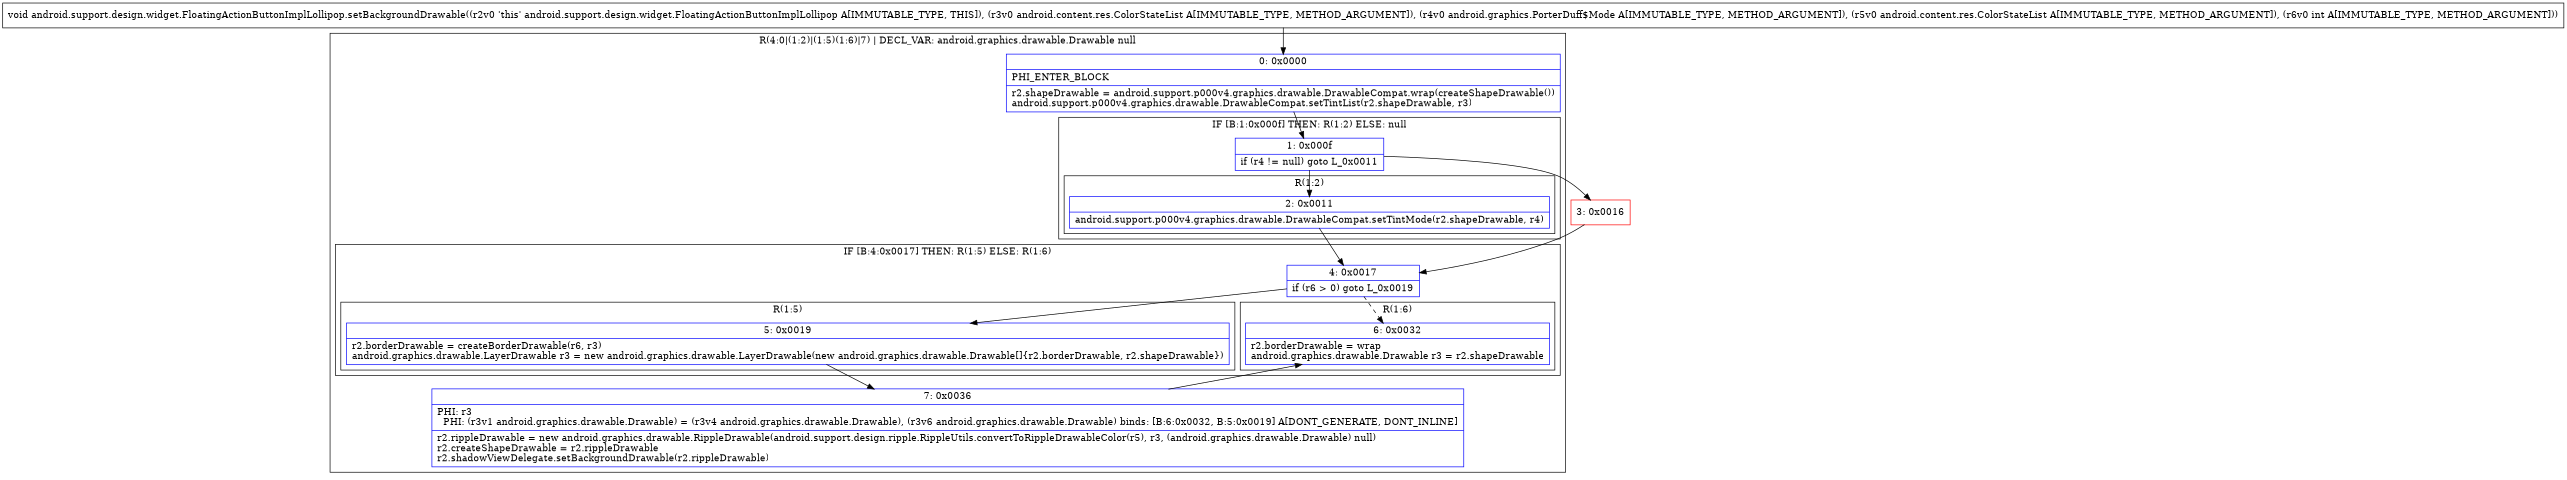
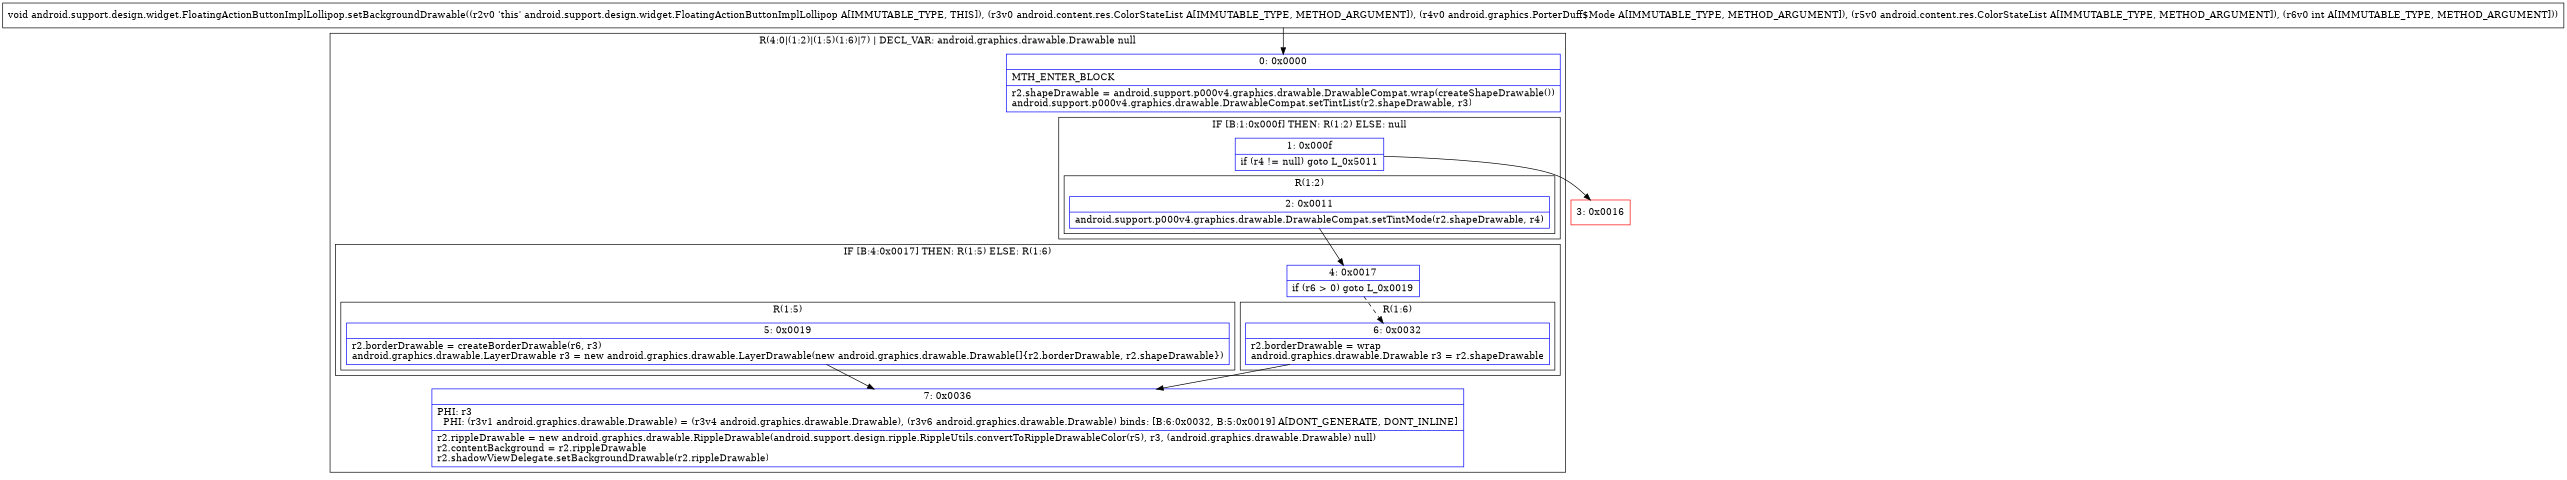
(1060, 77) -> (1063, 77)
(1298, 122) -> none
(1309, 162) -> (1309, 162)
(1309, 180) -> none
(1508, 255) -> none
(1124, 307) -> none
(1219, 380) -> (1208, 380)
(548, 448) -> (542, 448)
